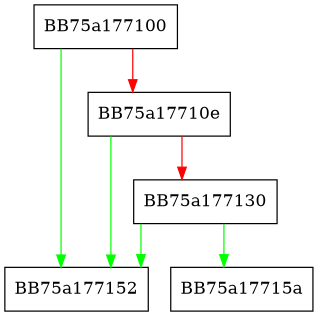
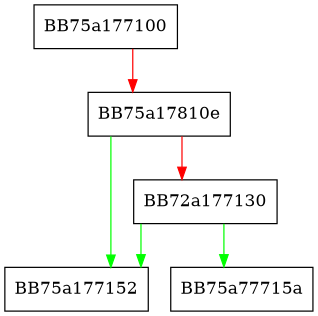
(159, 114) -> (159, 114)
(61, 152) -> none
(205, 202) -> (205, 202)
(242, 289) -> (242, 289)
